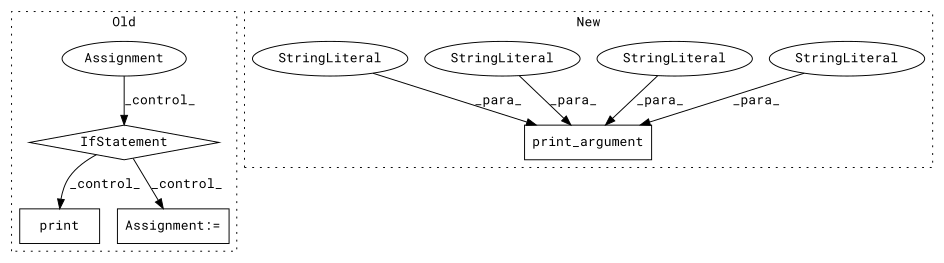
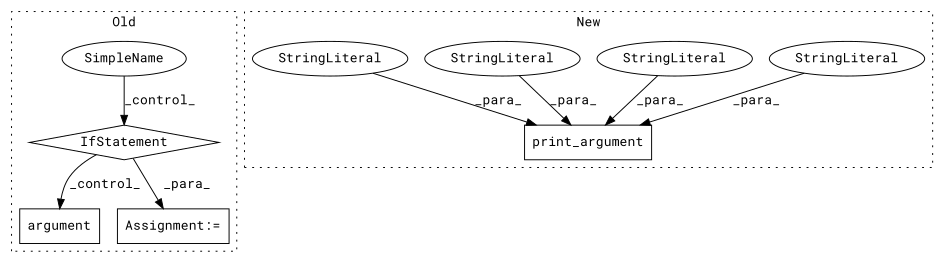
(124, 59) -> (124, 59)
(187, 184) -> (187, 184)
(60, 226) -> (60, 226)
